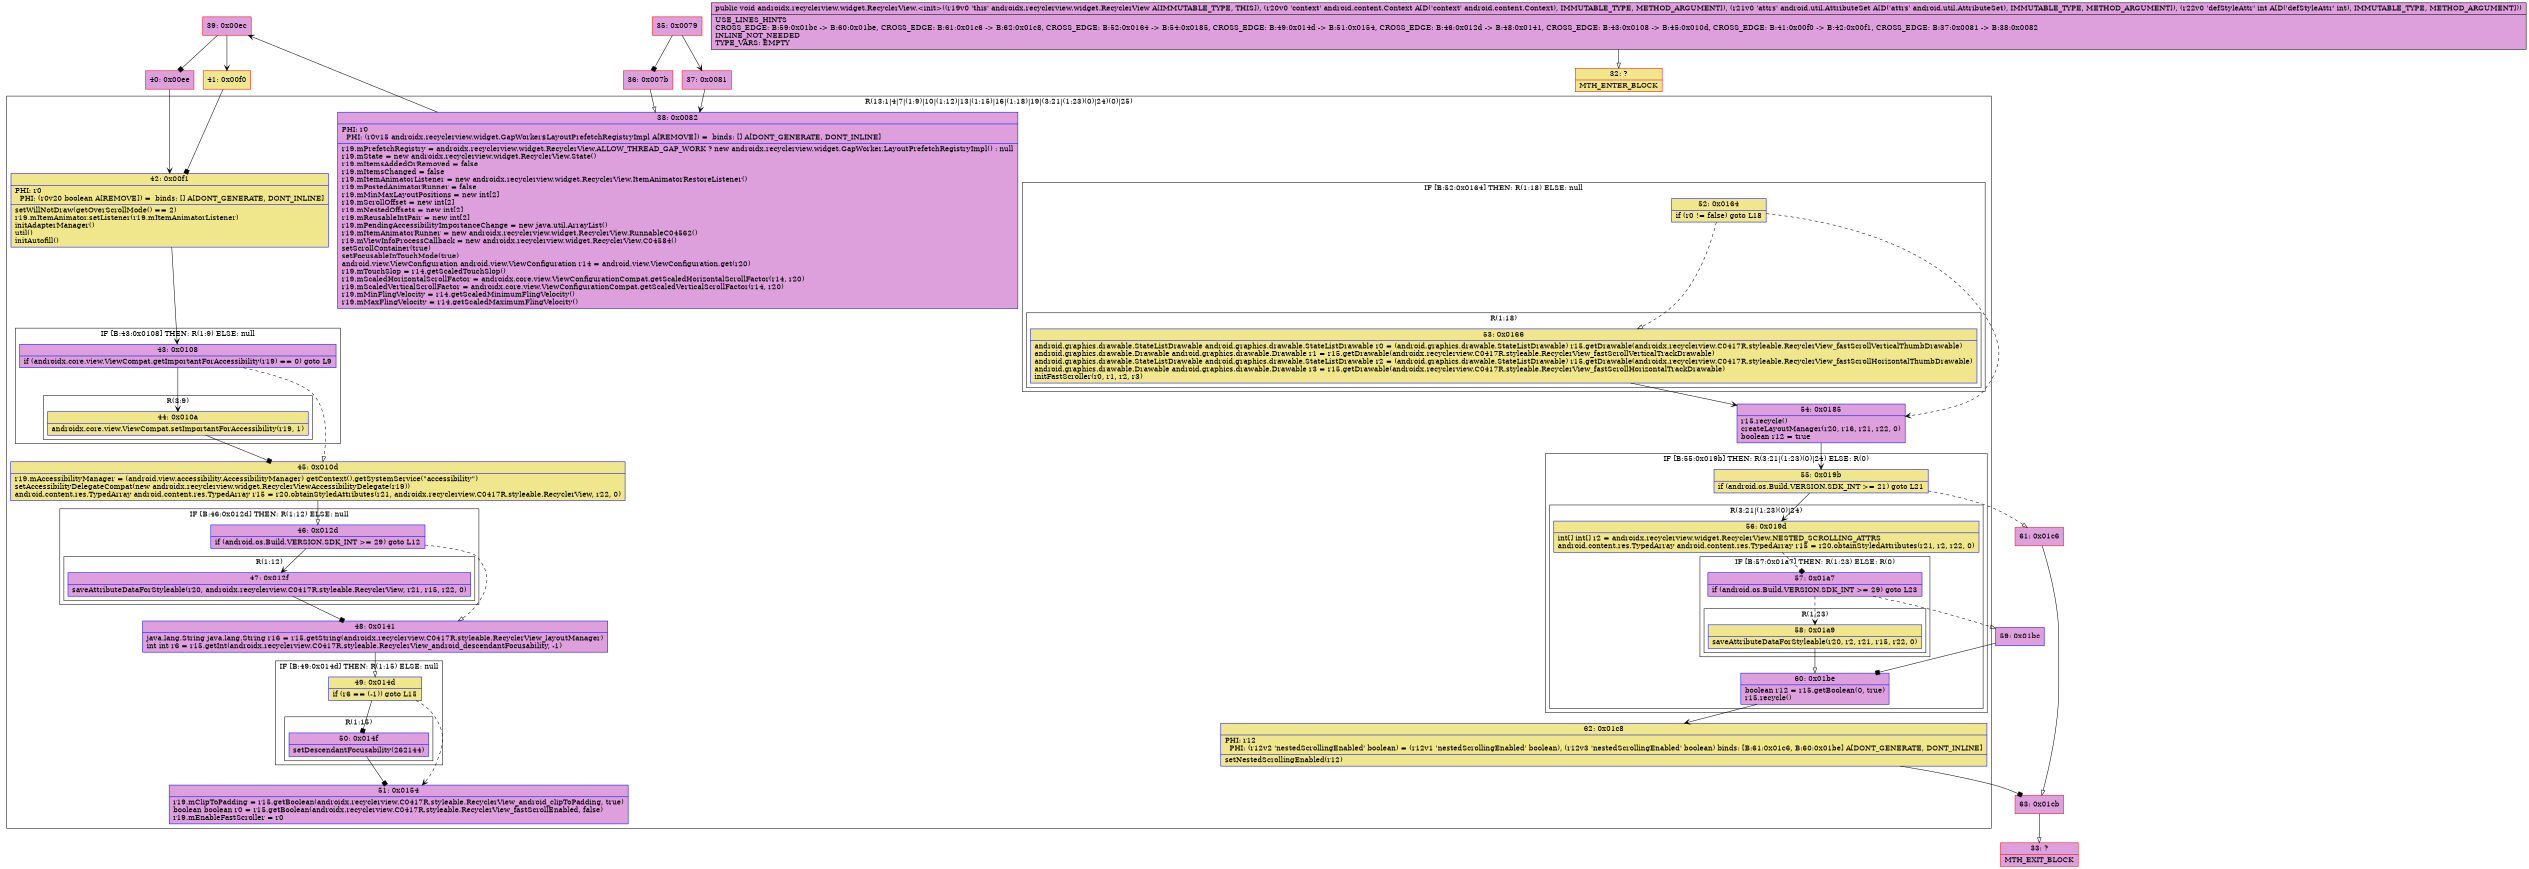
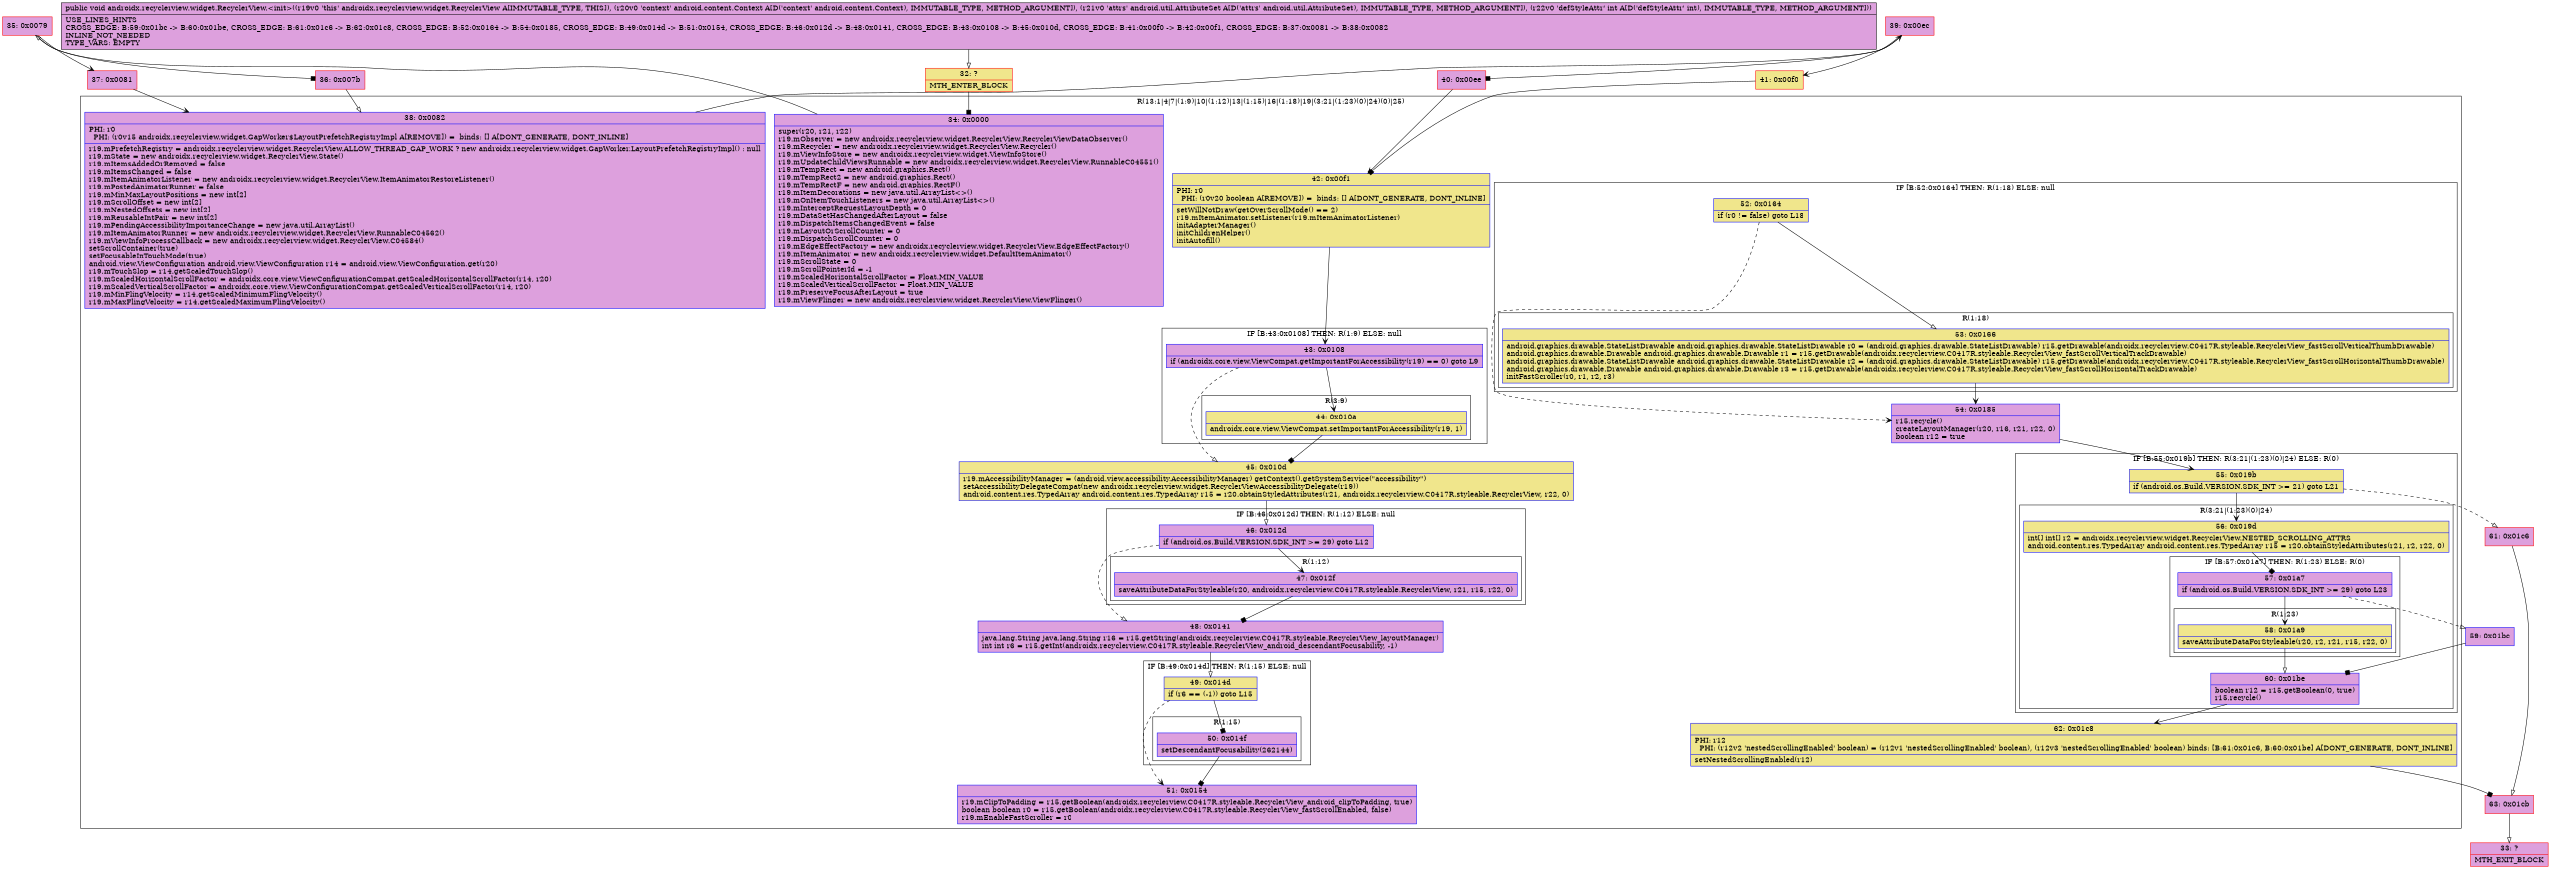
none -> (969, 210)
(24, 233) -> (1214, 233)
(1691, 283) -> (1855, 274)
(1791, 561) -> (2261, 561)
(1815, 606) -> (2285, 606)
